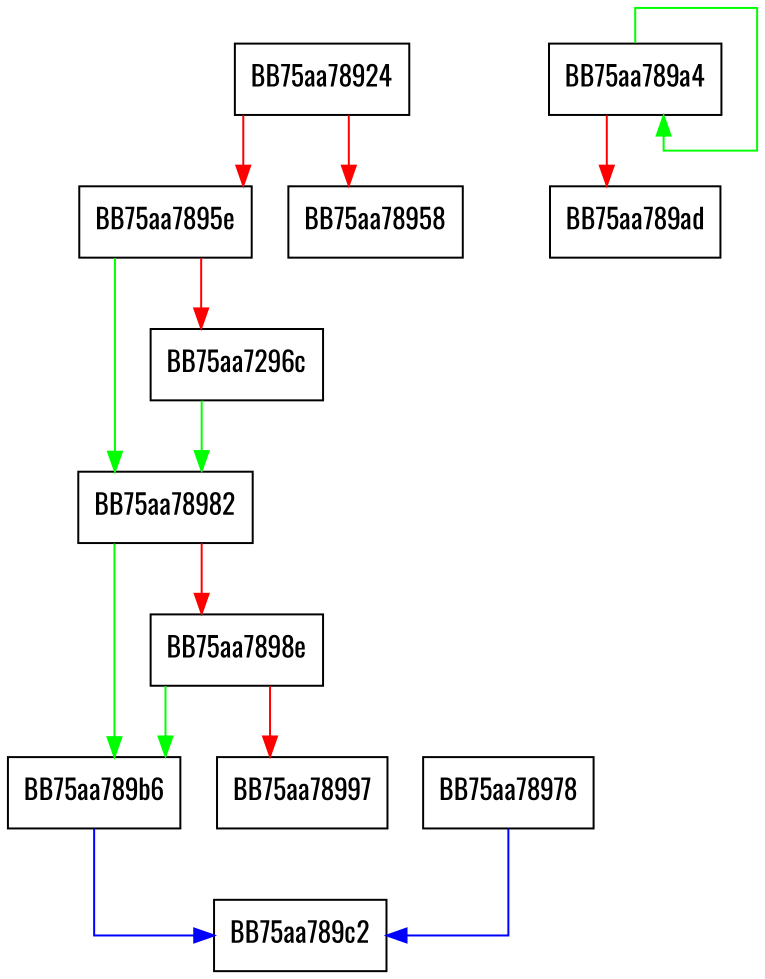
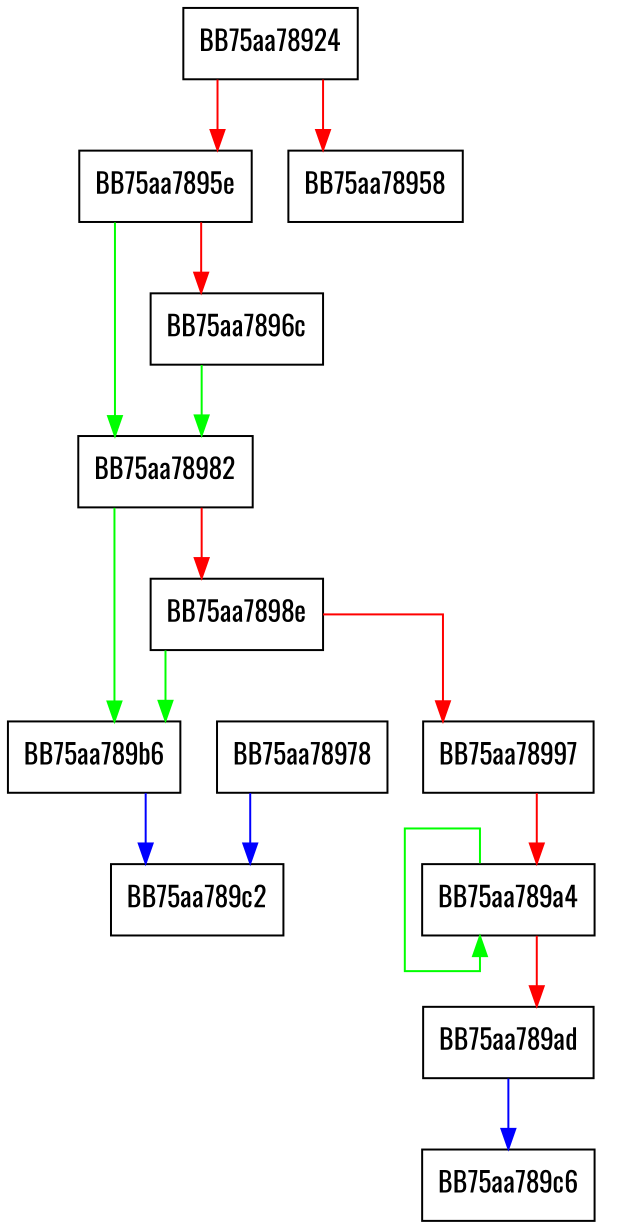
(237, 365) -> (237, 329)
none -> (537, 818)
none -> (508, 1185)
